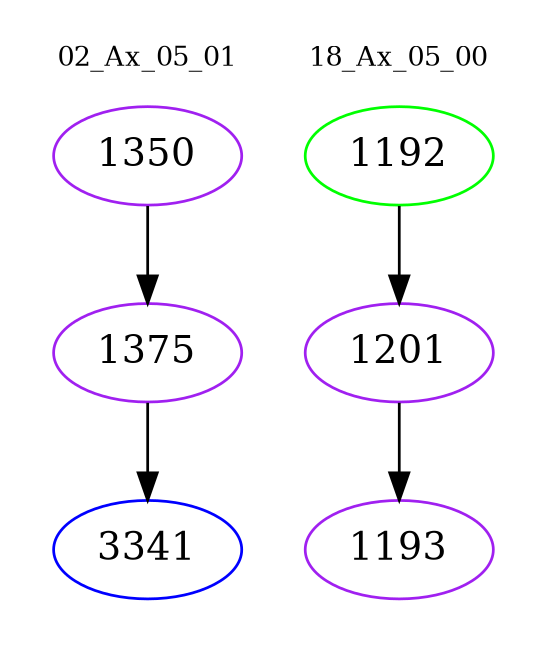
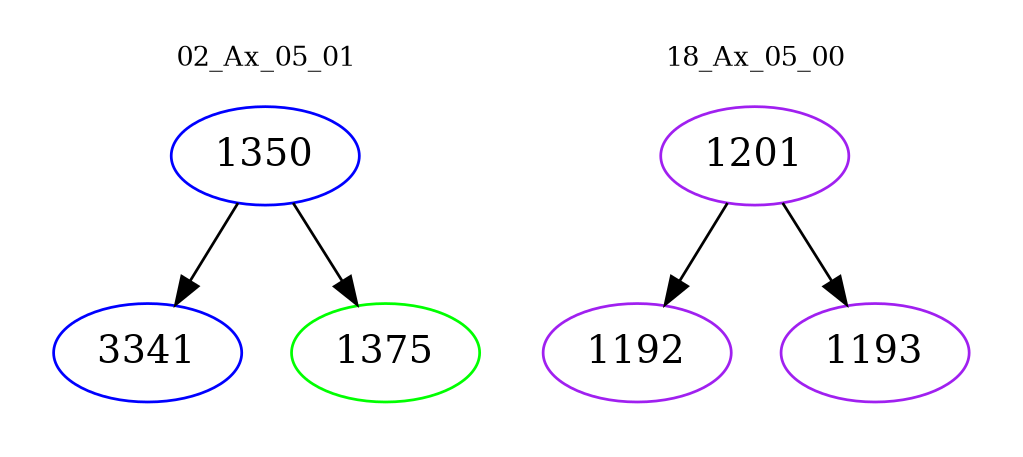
(148, 156) -> (265, 156)
(399, 156) -> (637, 353)
(399, 241) -> (704, 242)
(148, 353) -> (386, 353)
(148, 438) -> (214, 242)
